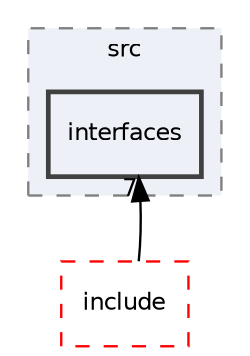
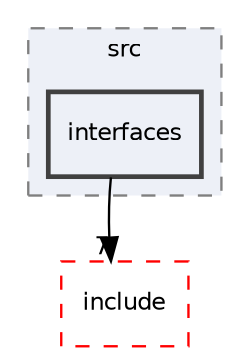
(141, 231) -> (109, 211)
